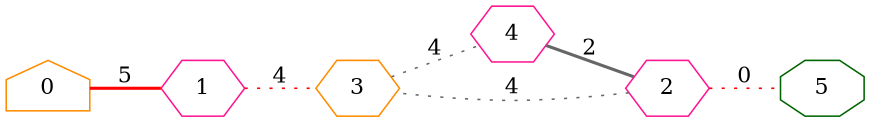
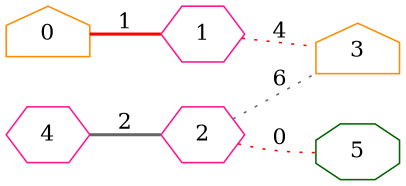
(435, 61) -> none
(125, 77) -> (125, 22)
(513, 87) -> (280, 80)
(358, 88) -> (358, 51)
